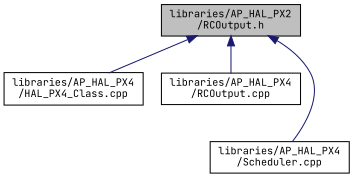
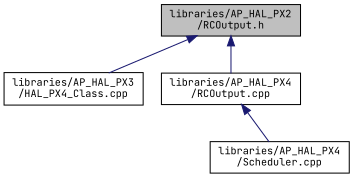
(314, 86) -> (258, 127)
(74, 89) -> (74, 89)
